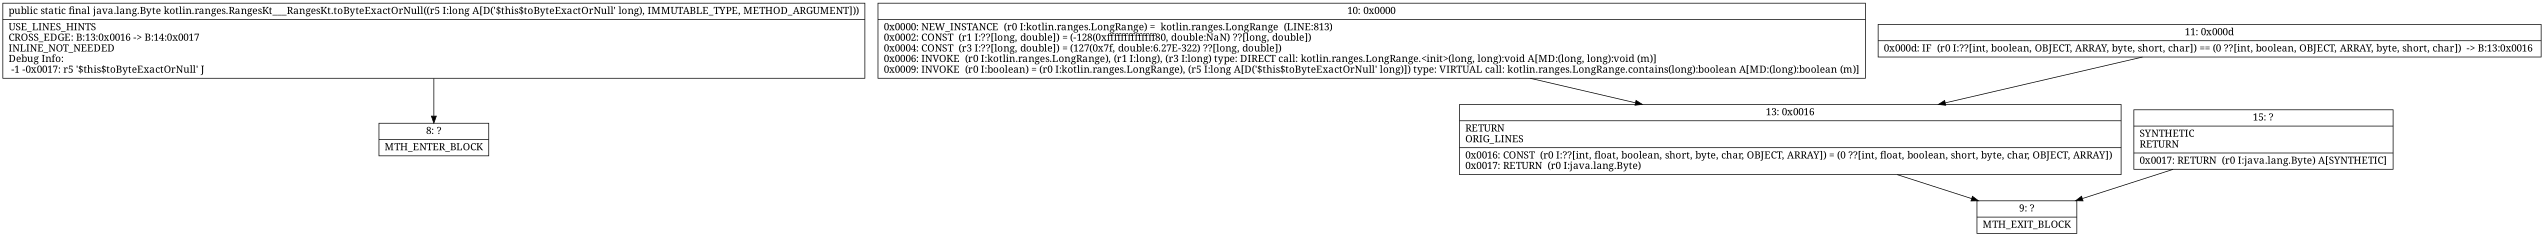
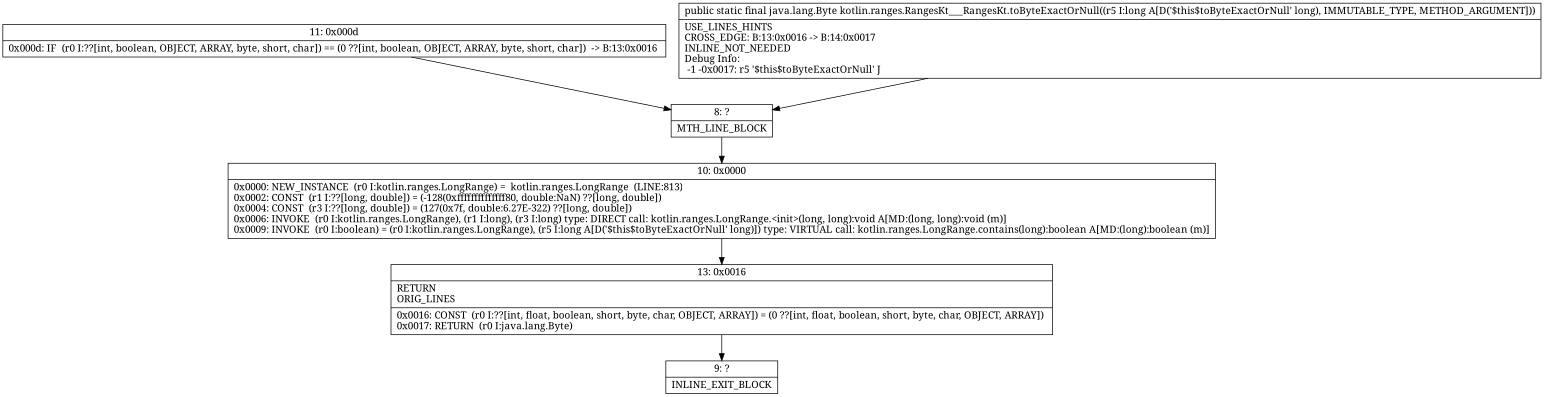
(2044, 80) -> (538, 83)
(2263, 140) -> none
(434, 147) -> (722, 129)
none -> (722, 147)
(2027, 225) -> (722, 385)
